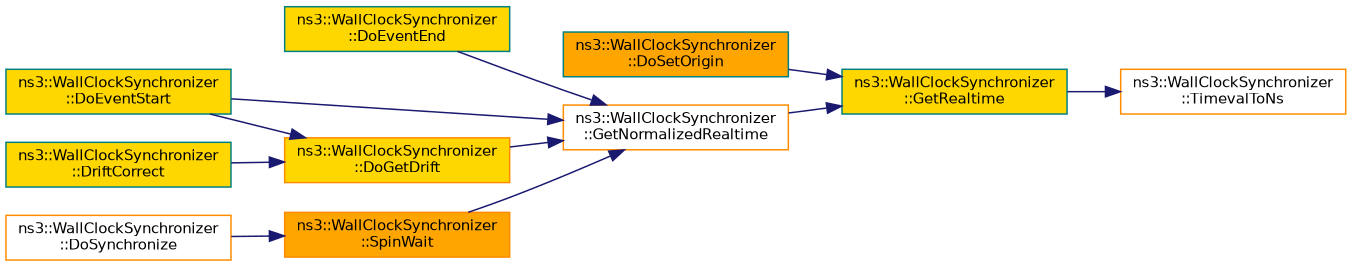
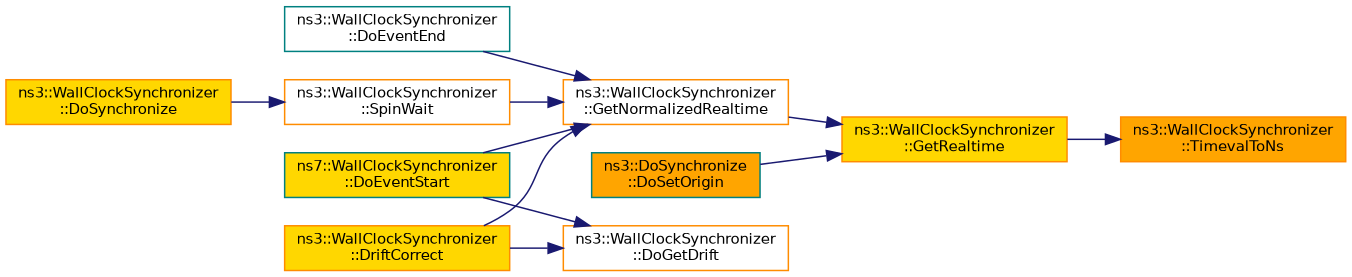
(397, 29) -> (397, 29)
(676, 54) -> (676, 175)
(118, 92) -> (397, 175)
(955, 92) -> (955, 139)
(1233, 92) -> (1233, 139)
(529, 145) -> (533, 183)
(397, 160) -> (676, 248)
(118, 165) -> (397, 248)
(397, 235) -> (397, 102)
(118, 238) -> (118, 102)
